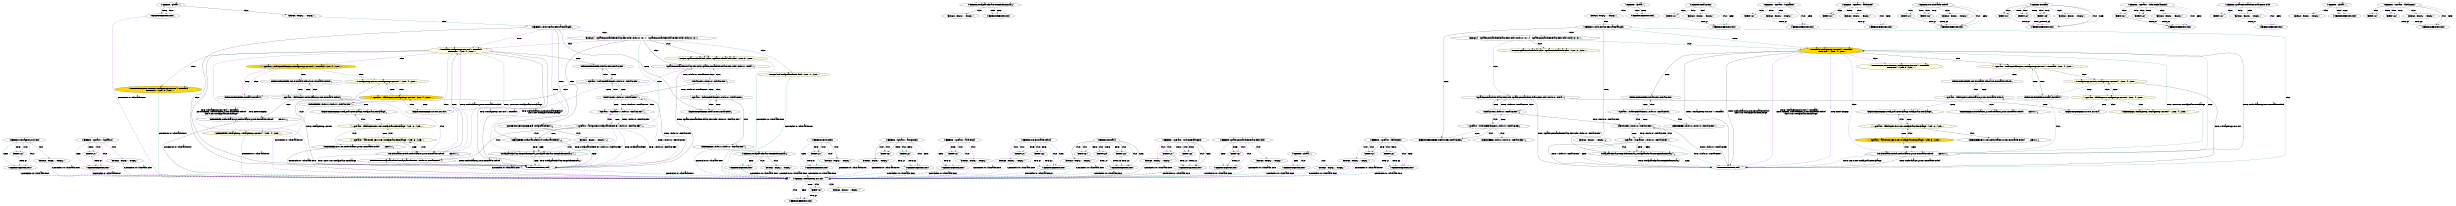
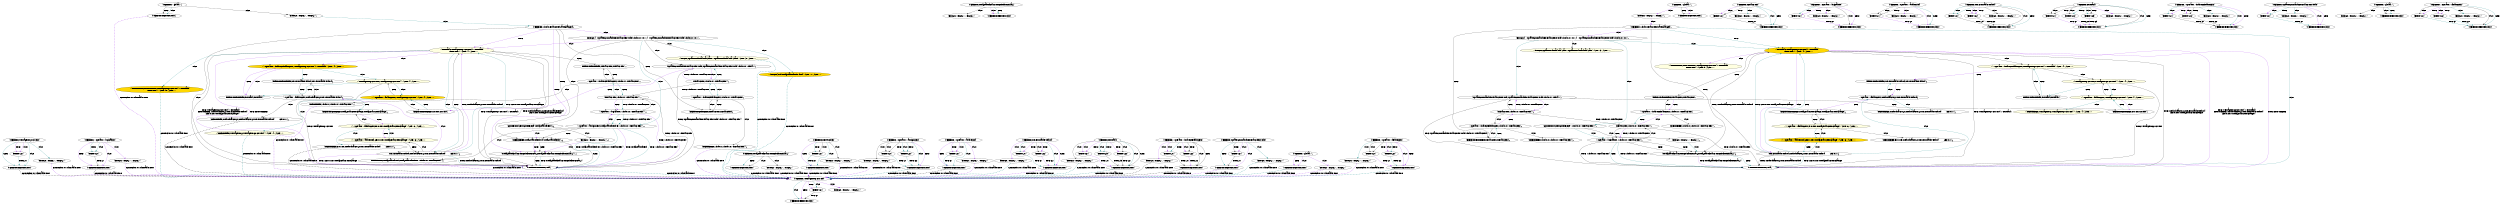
(794, 75) -> (795, 75)
none -> (1570, 126)
